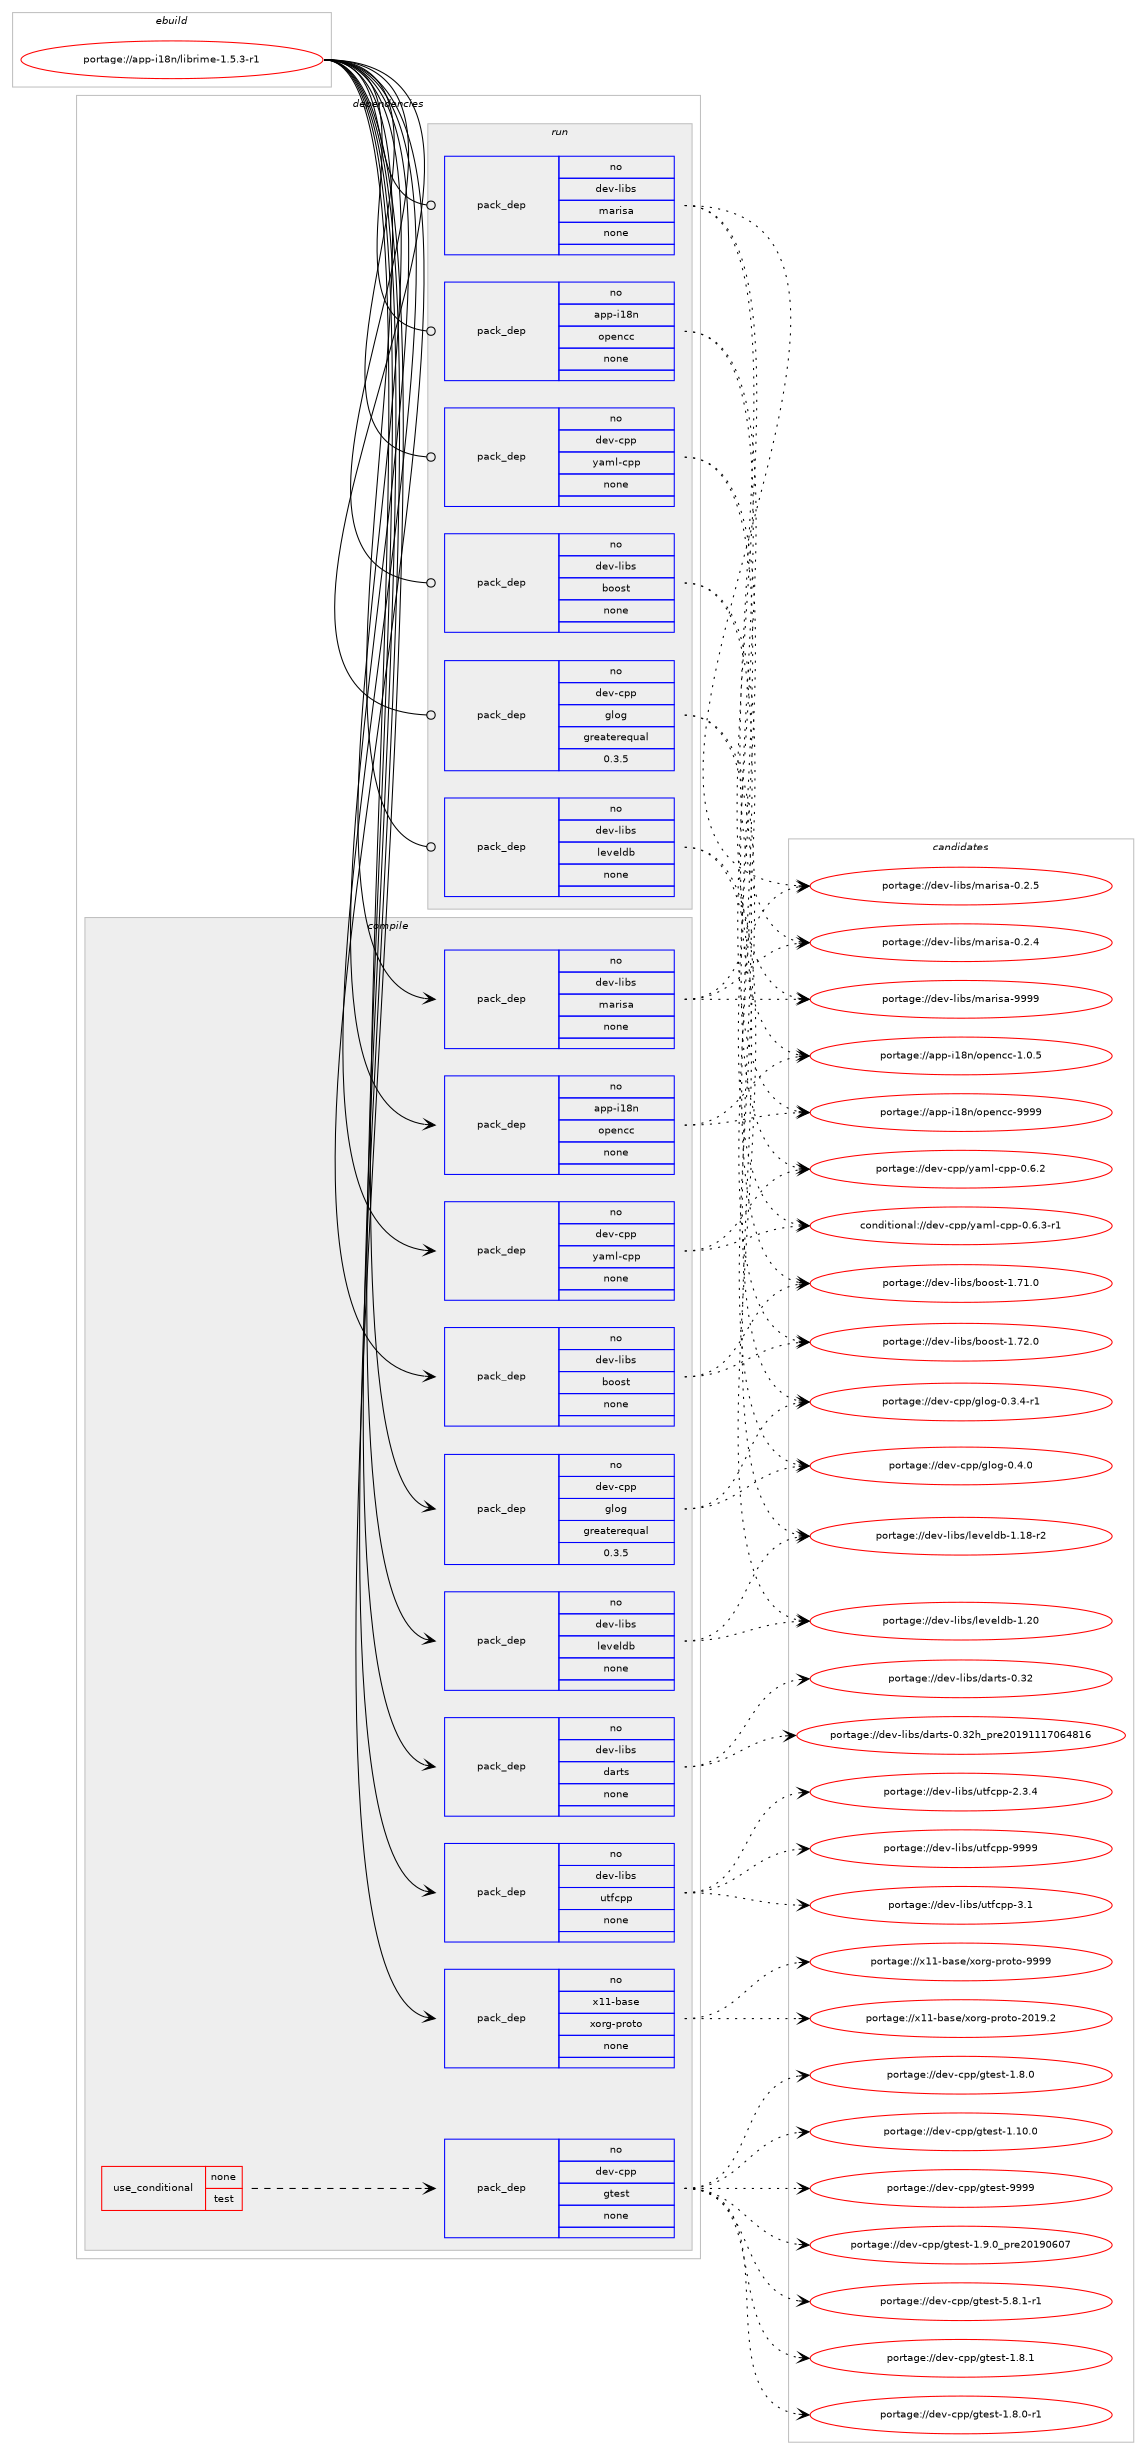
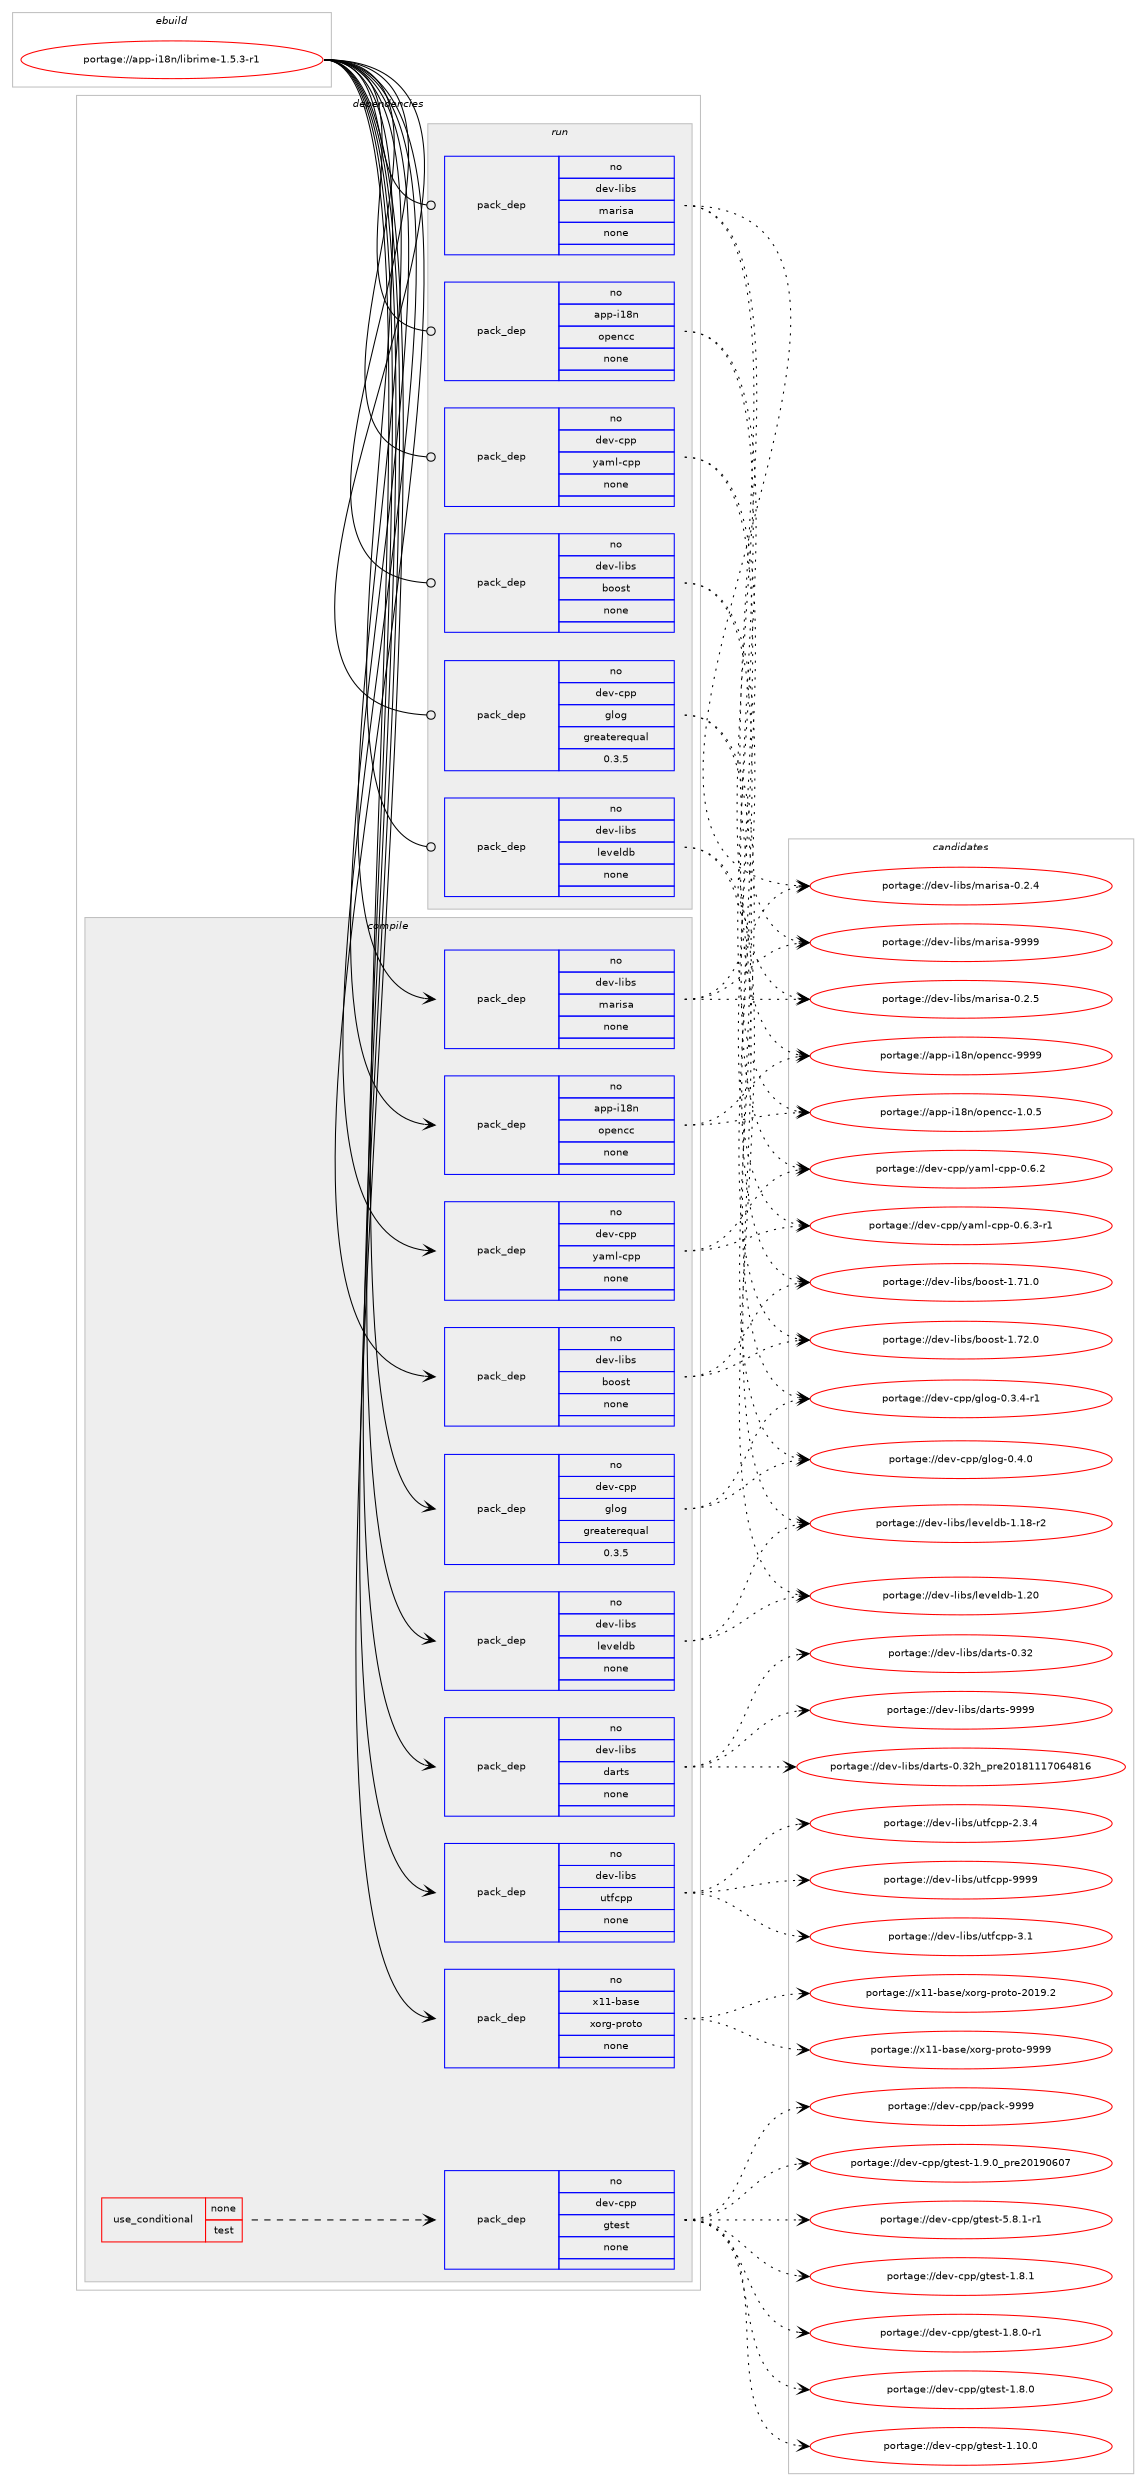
(961, 1226) -> (961, 1226)
none -> (961, 1710)
(961, 1735) -> (961, 1767)
(961, 2188) -> (961, 2107)
